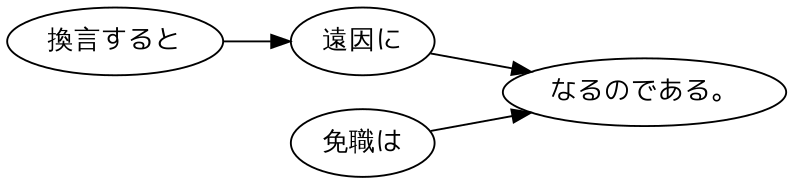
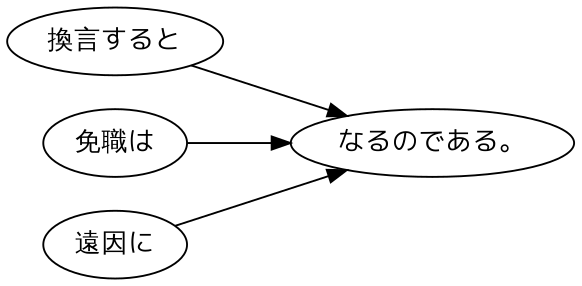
(247, 41) -> (260, 88)
